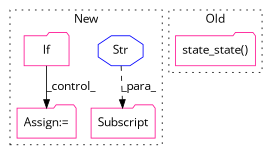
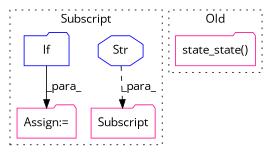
(86, 20) -> (86, 20)
(47, 51) -> (47, 51)
(71, 87) -> (64, 87)
